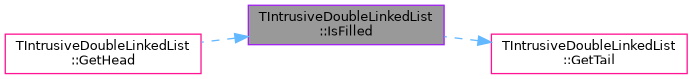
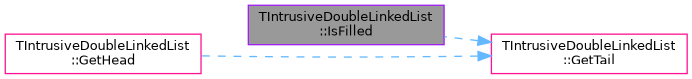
(218, 40) -> (340, 57)
